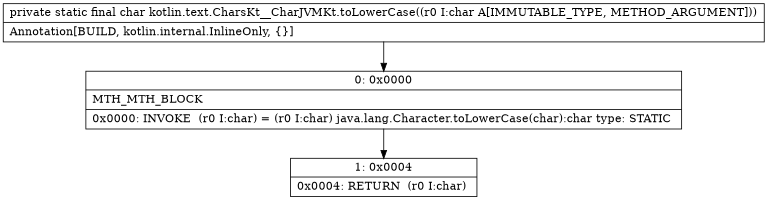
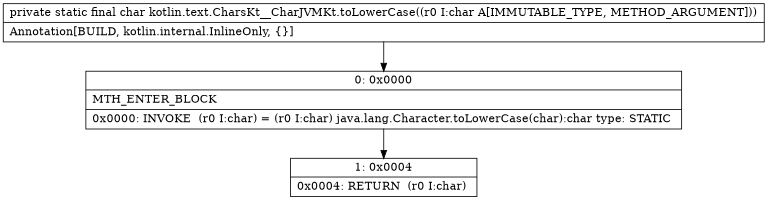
(148, 99) -> (155, 99)
